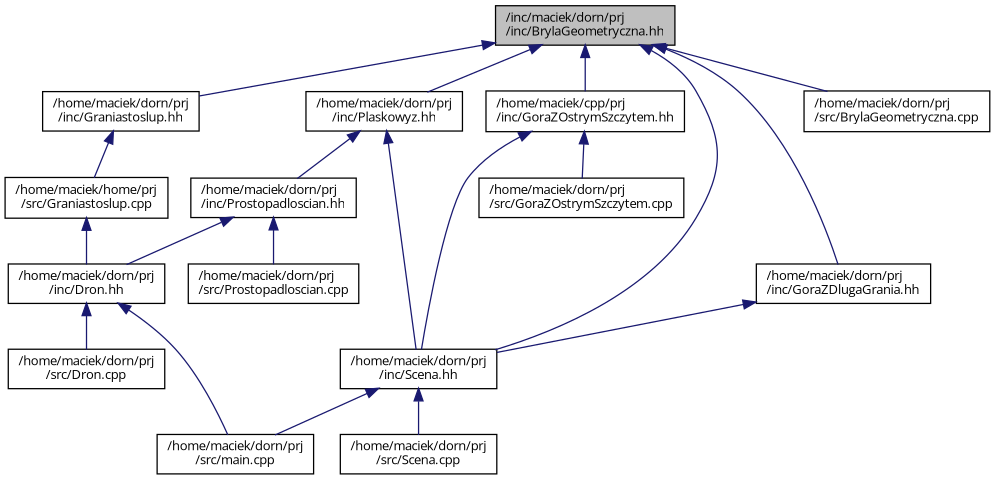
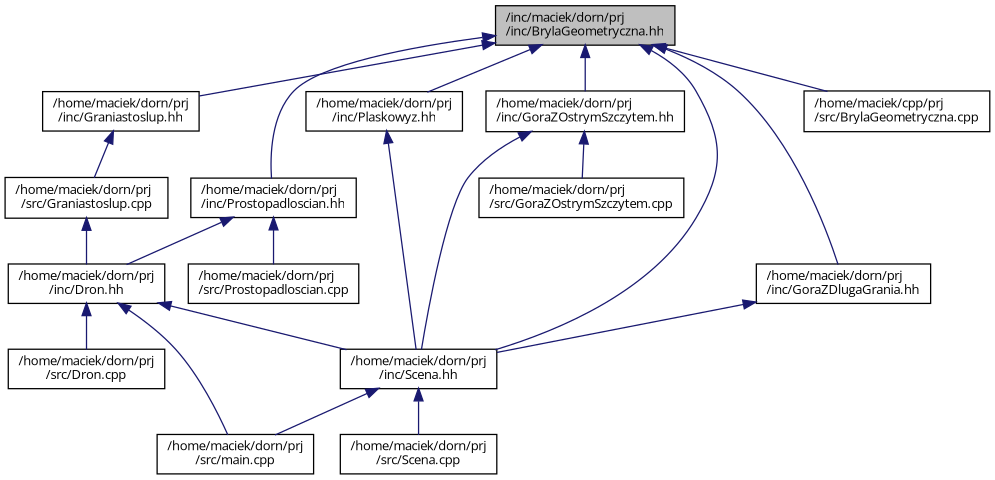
(585, 111) -> (585, 111)
(897, 111) -> (897, 111)
(324, 159) -> (382, 55)
(87, 198) -> (87, 198)
none -> (259, 328)
